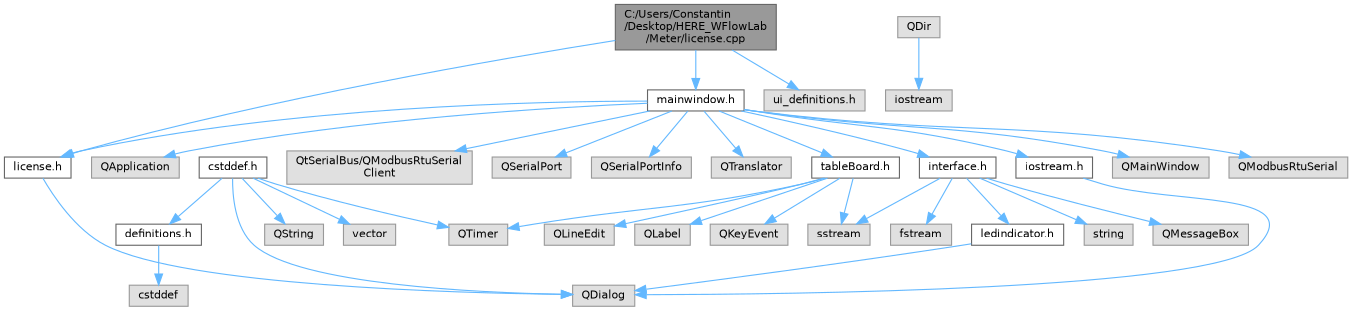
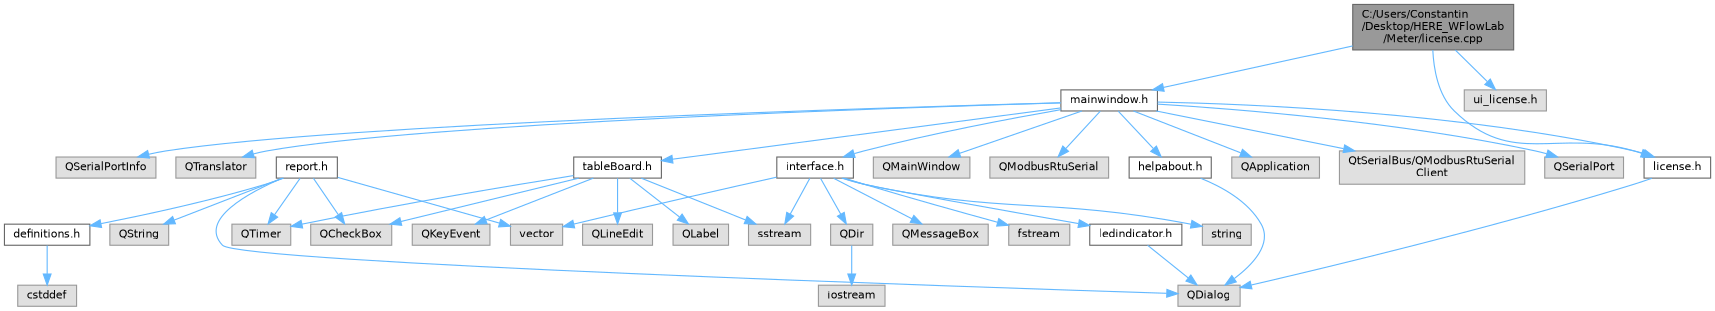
(815, 100) -> (1505, 100)
(233, 168) -> (307, 168)
(1054, 168) -> (1170, 168)
none -> (831, 196)
none -> (675, 200)
none -> (351, 235)
